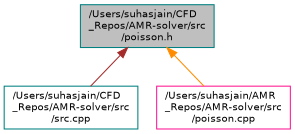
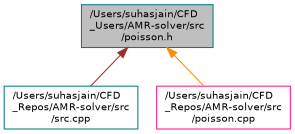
(147, 26) -> (147, 26)
(224, 108) -> (224, 108)
